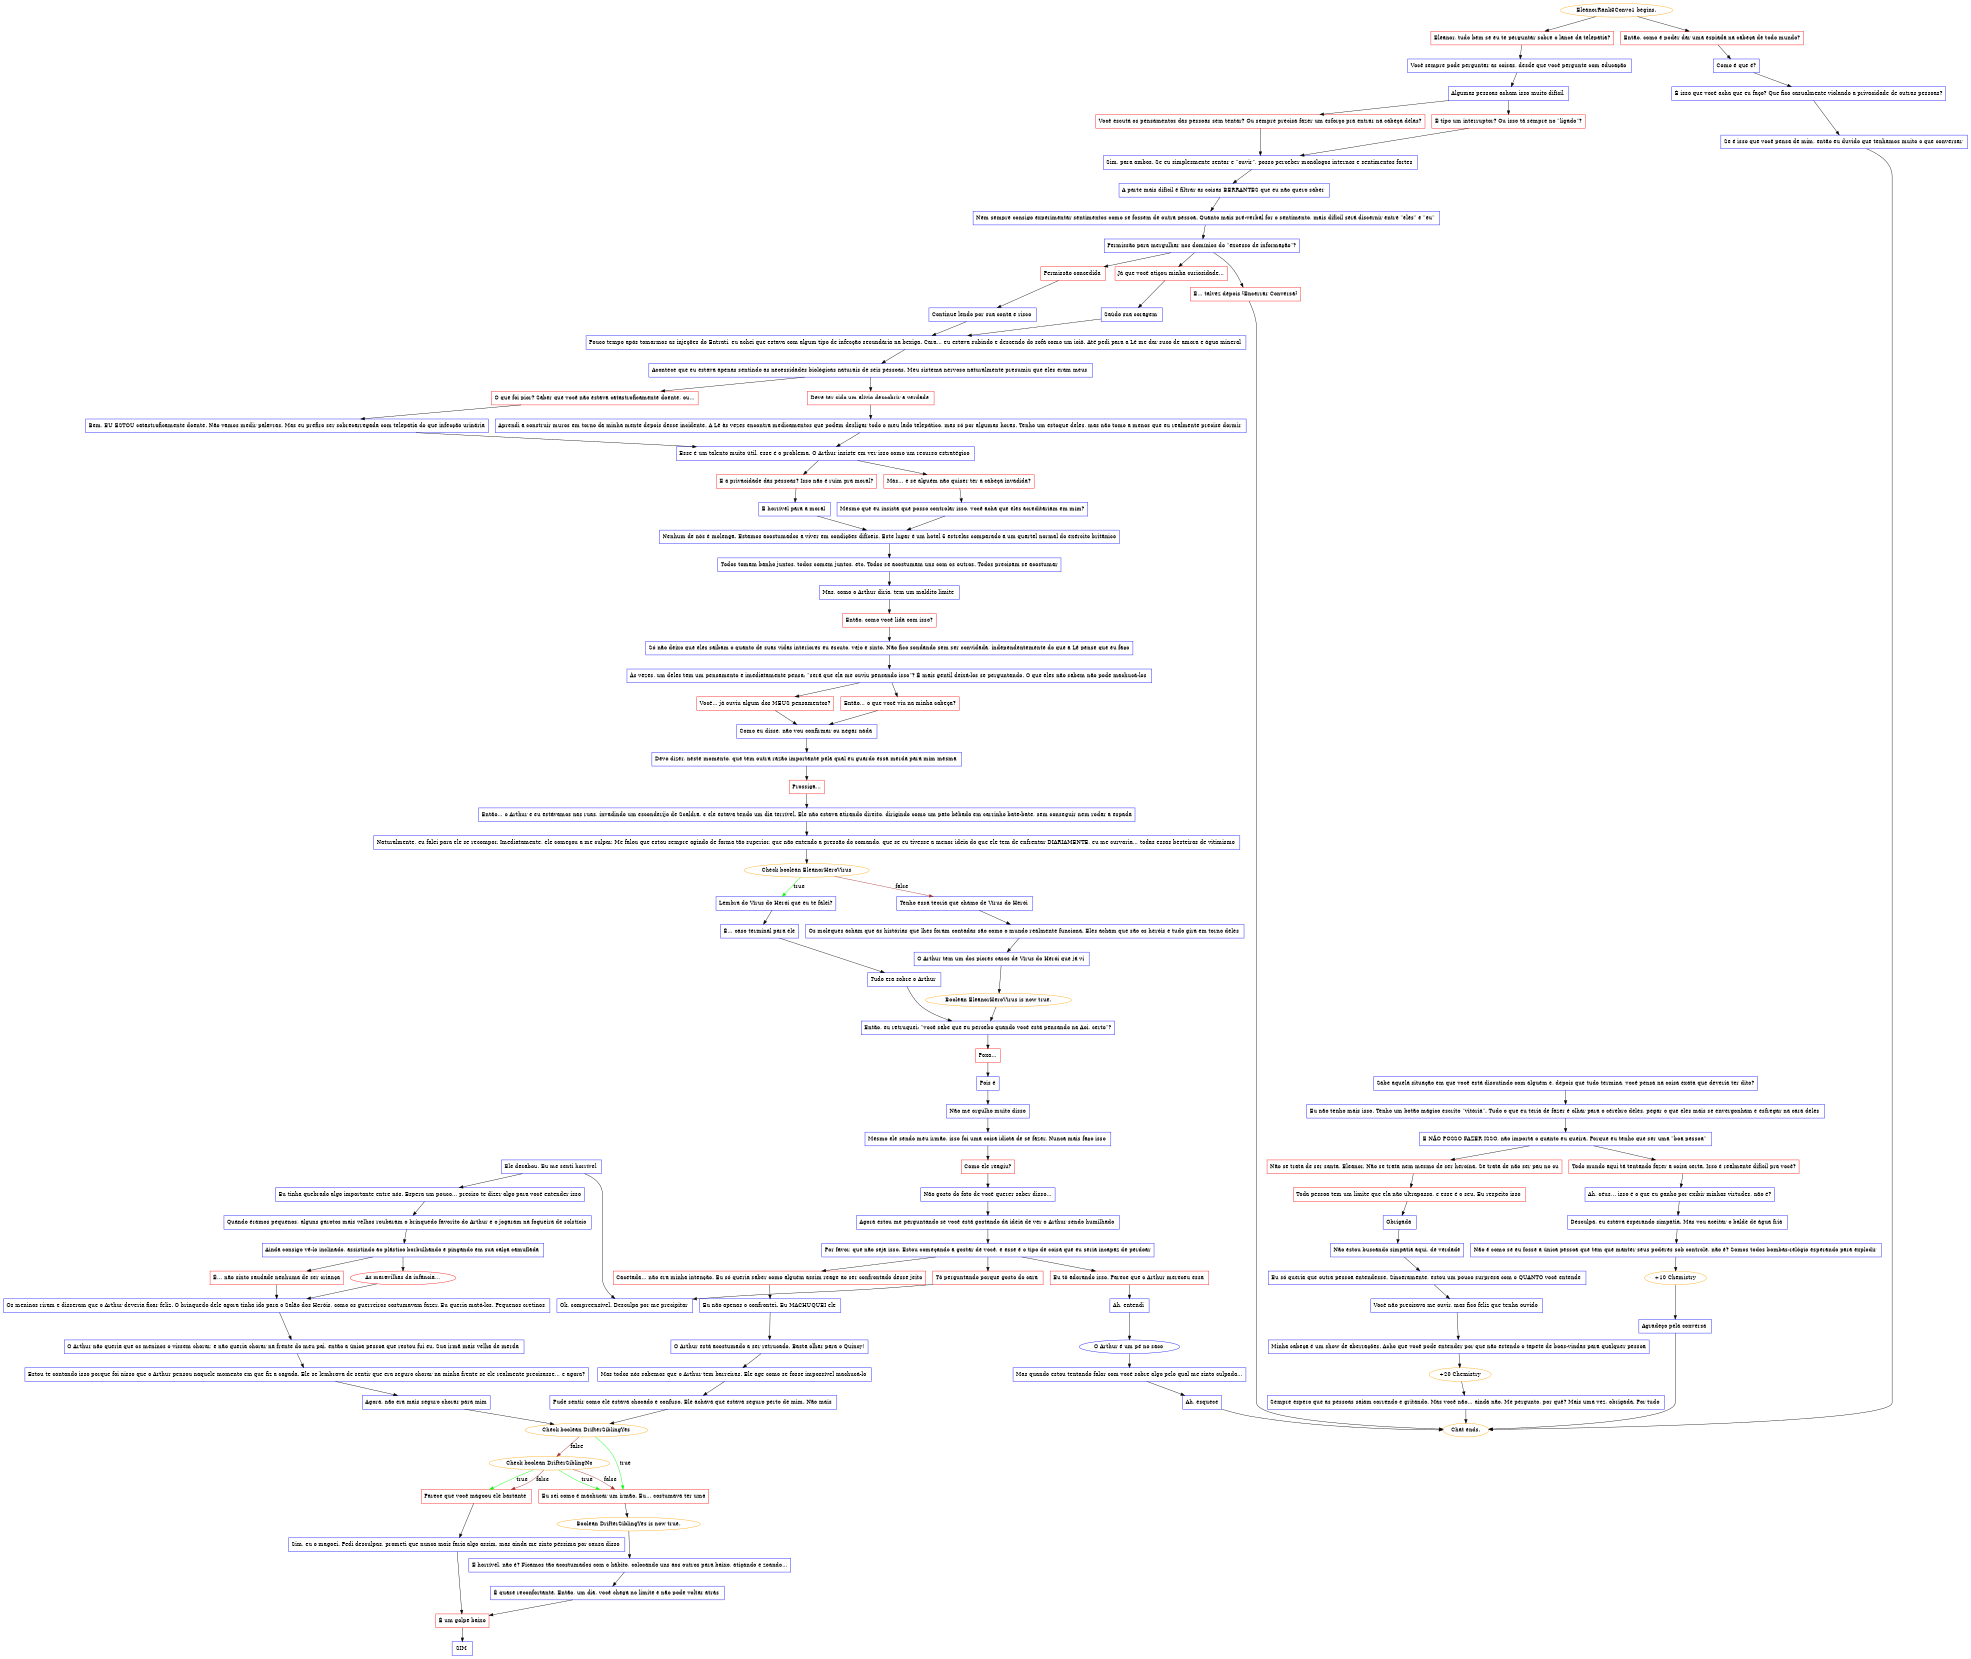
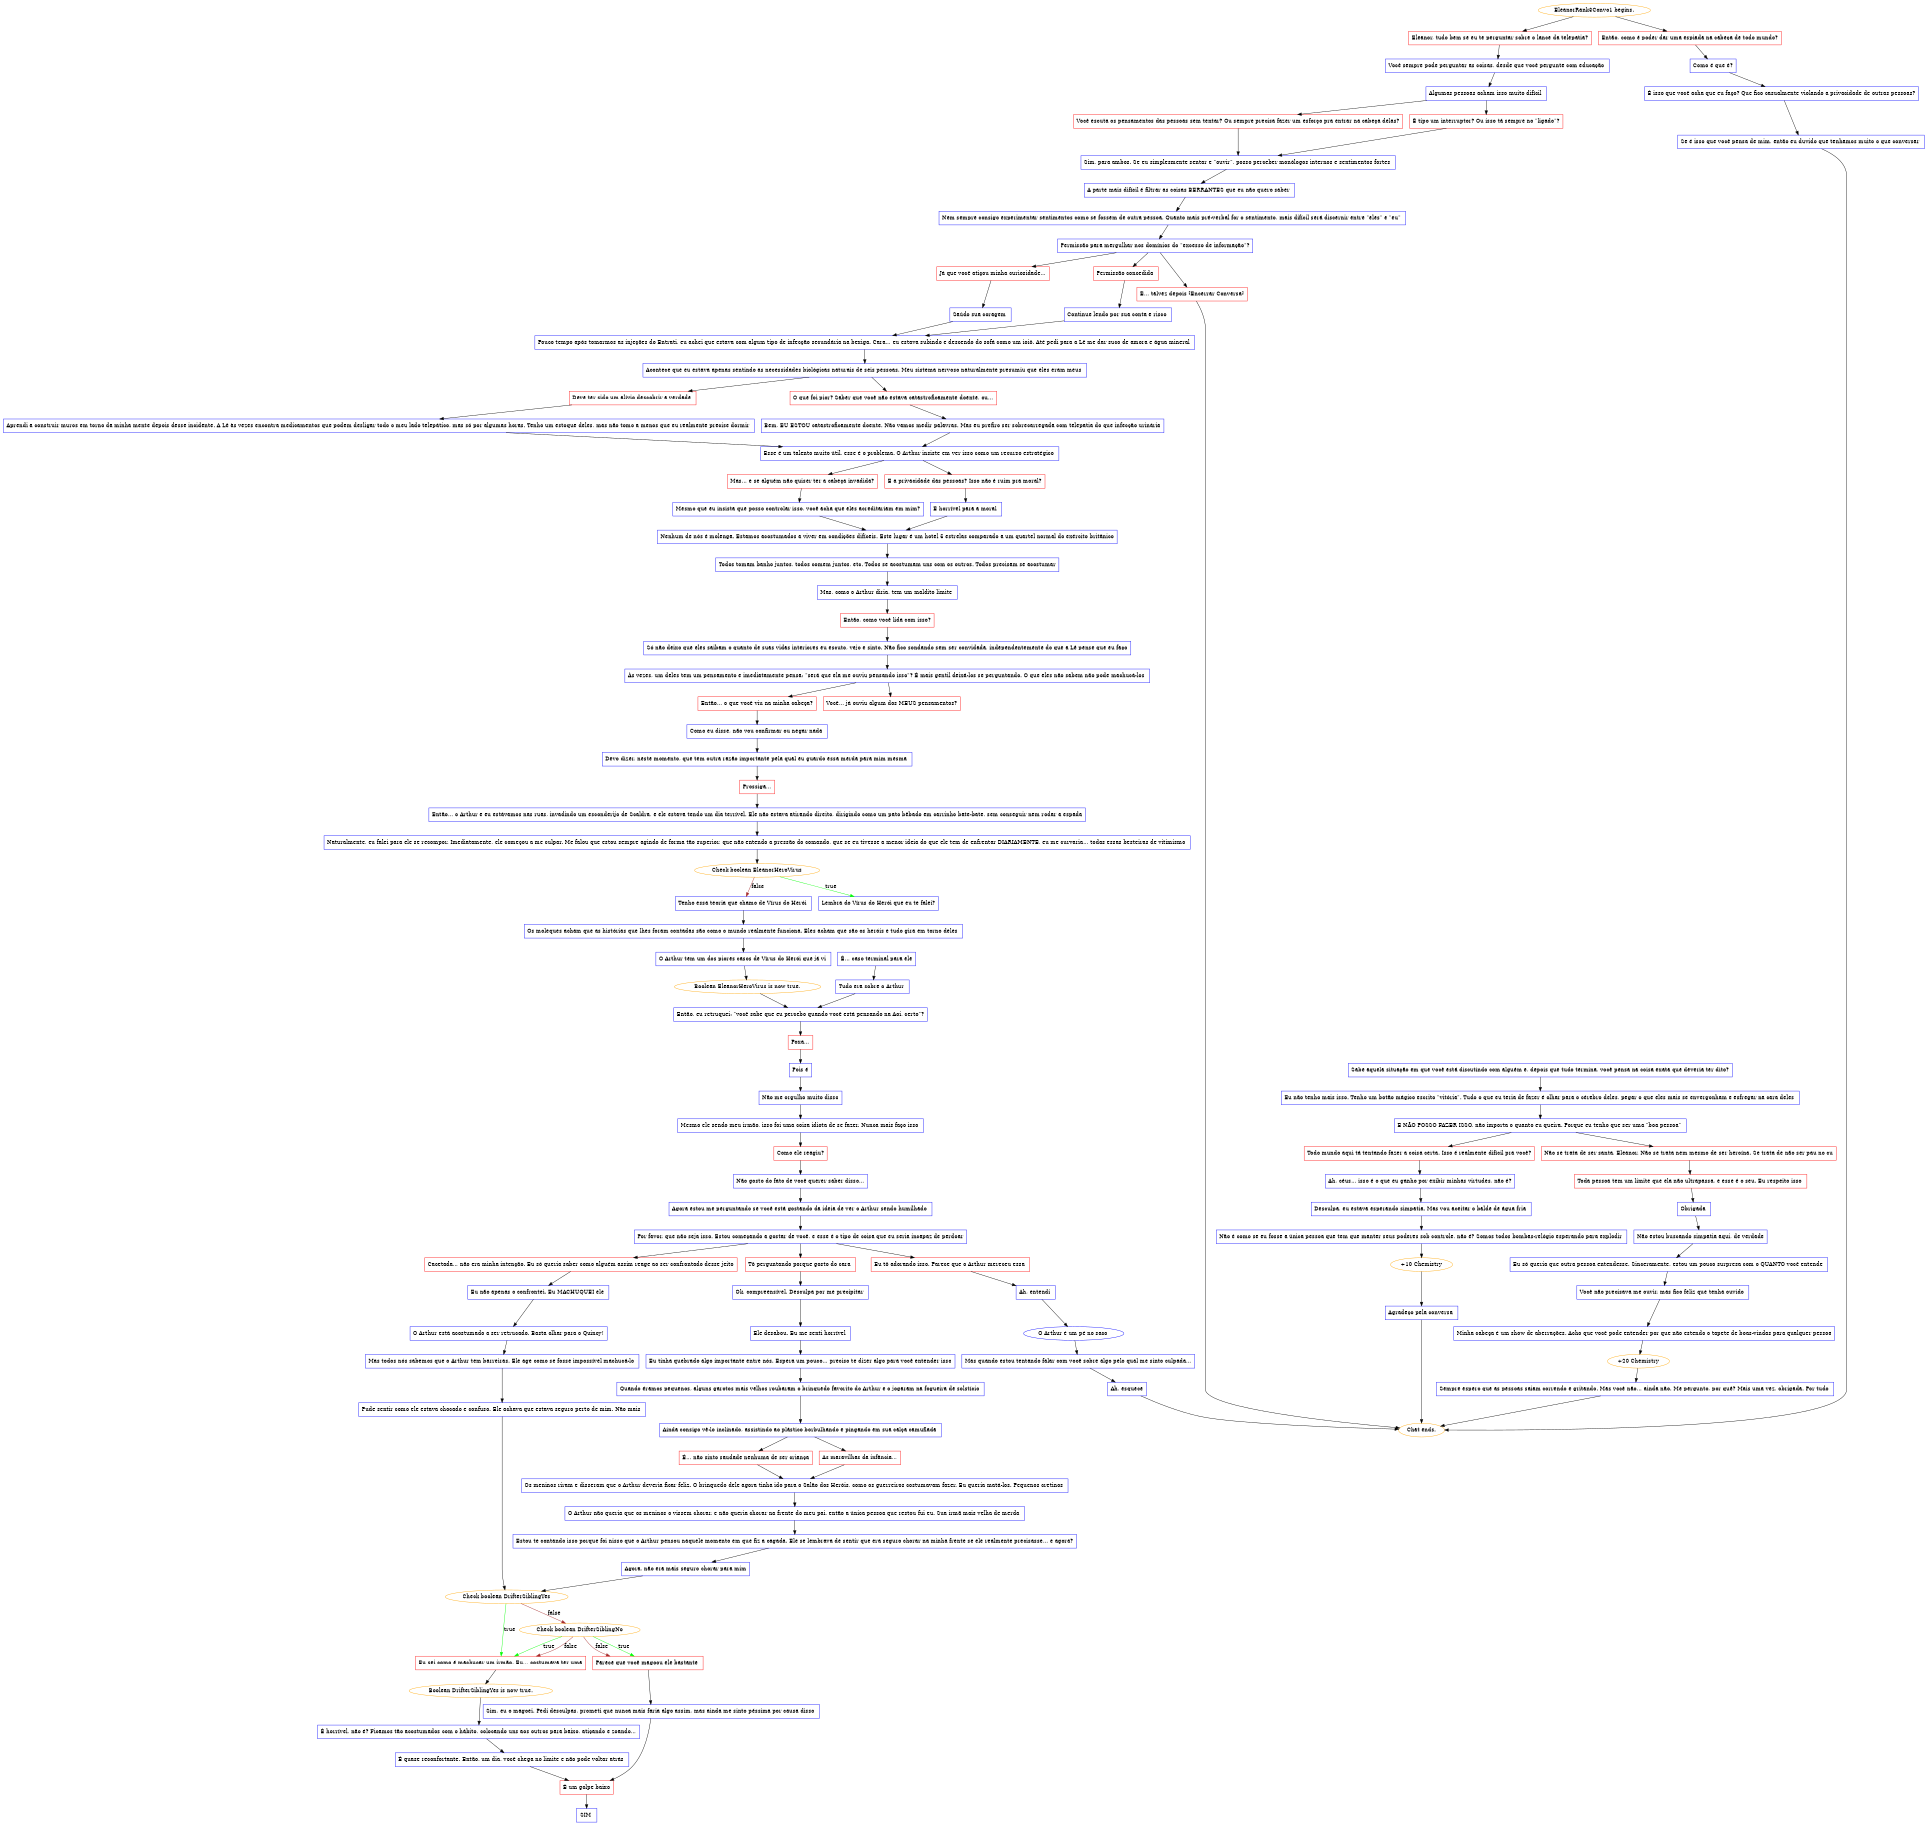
(784, 716) -> none
(769, 916) -> none
(602, 1232) -> (800, 1311)
(403, 1278) -> (860, 1458)
